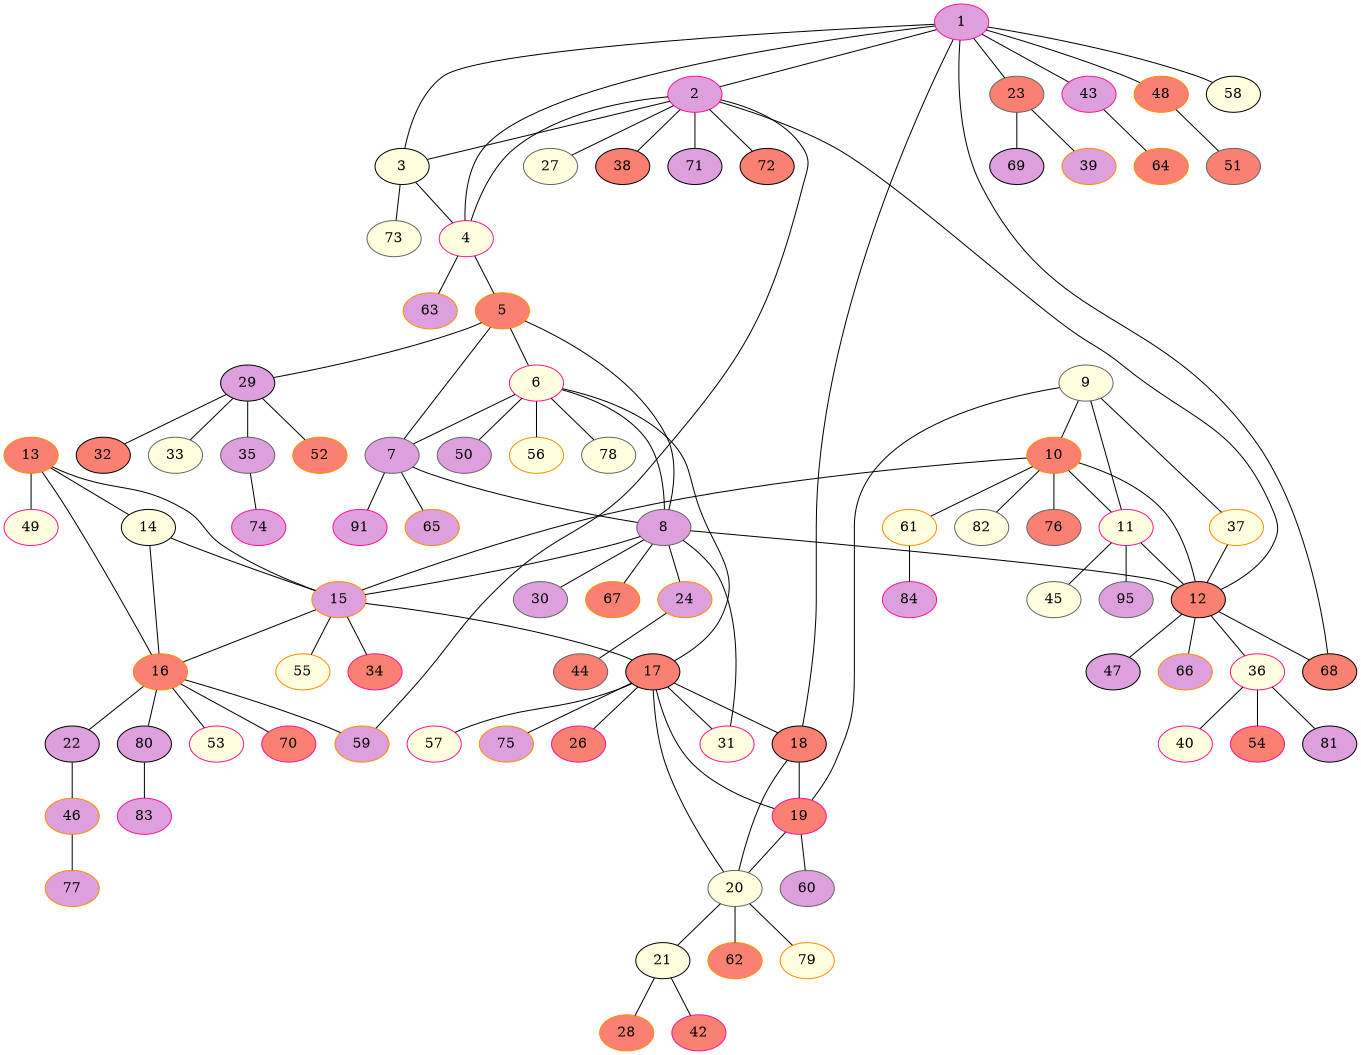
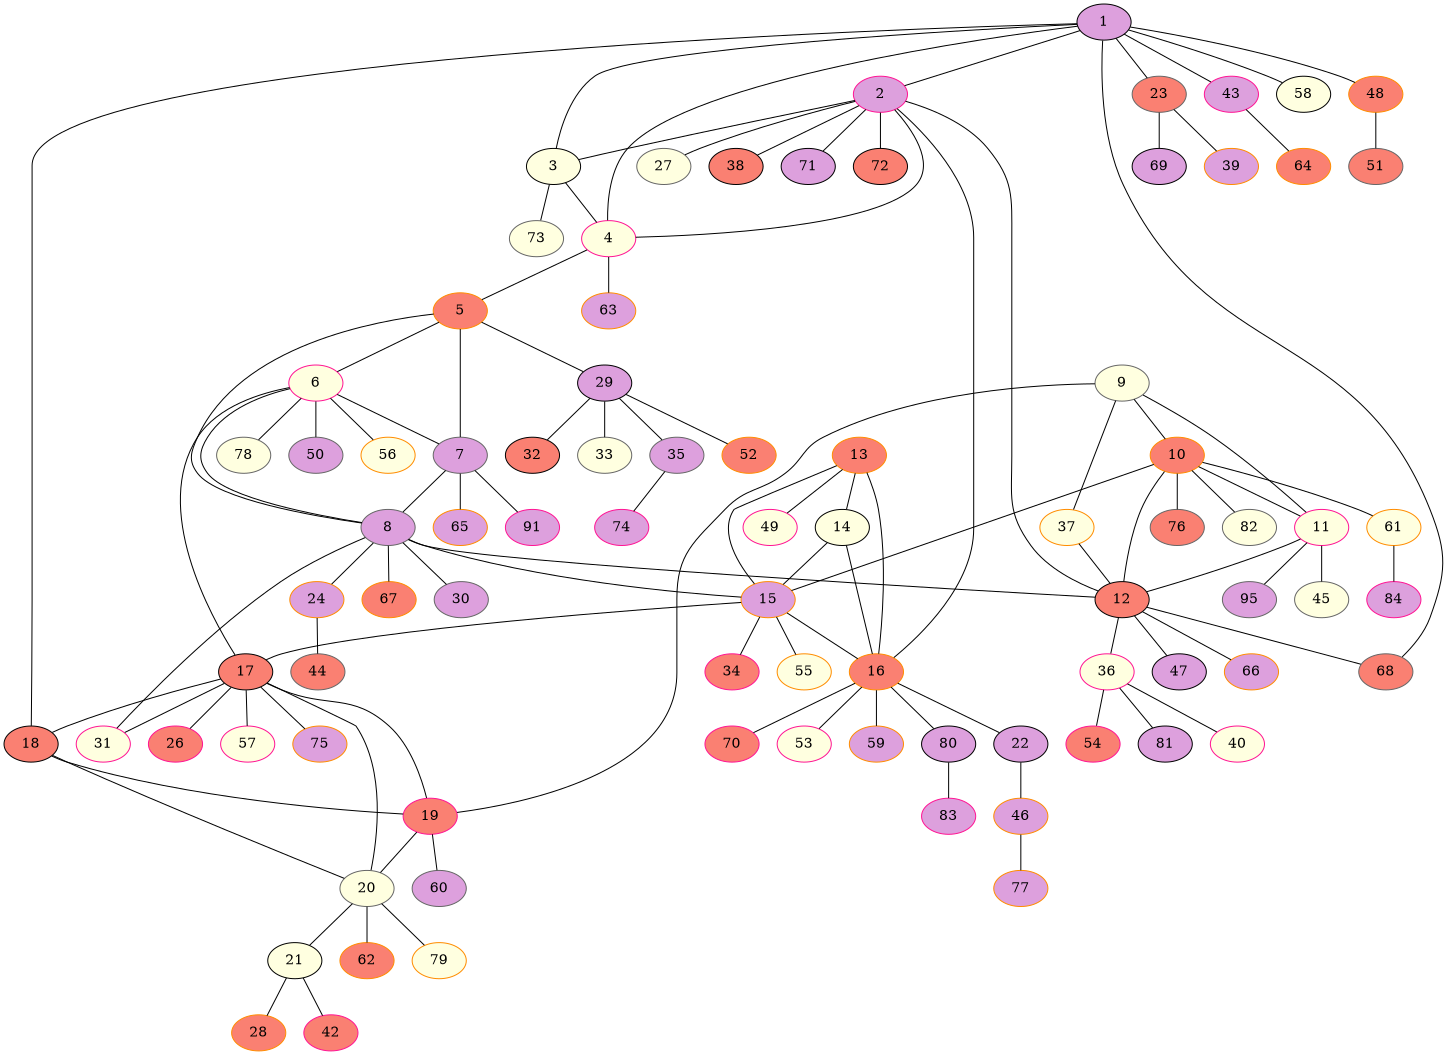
(962, 22) -> (1104, 22)
(676, 437) -> (974, 384)
(1330, 672) -> (1386, 672)
